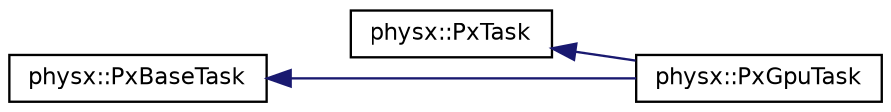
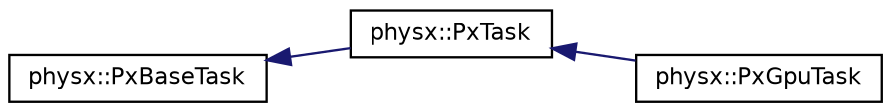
(463, 78) -> (320, 52)
